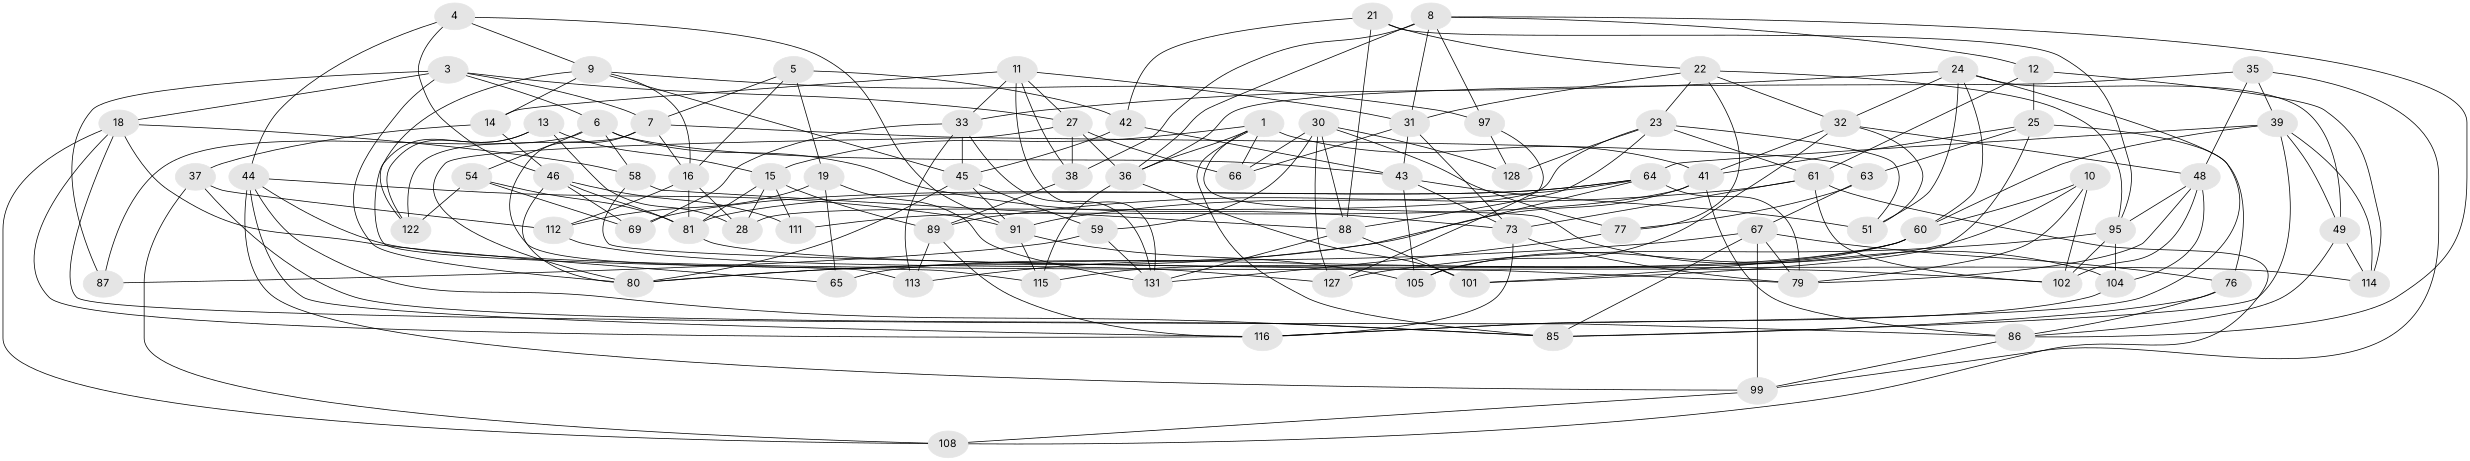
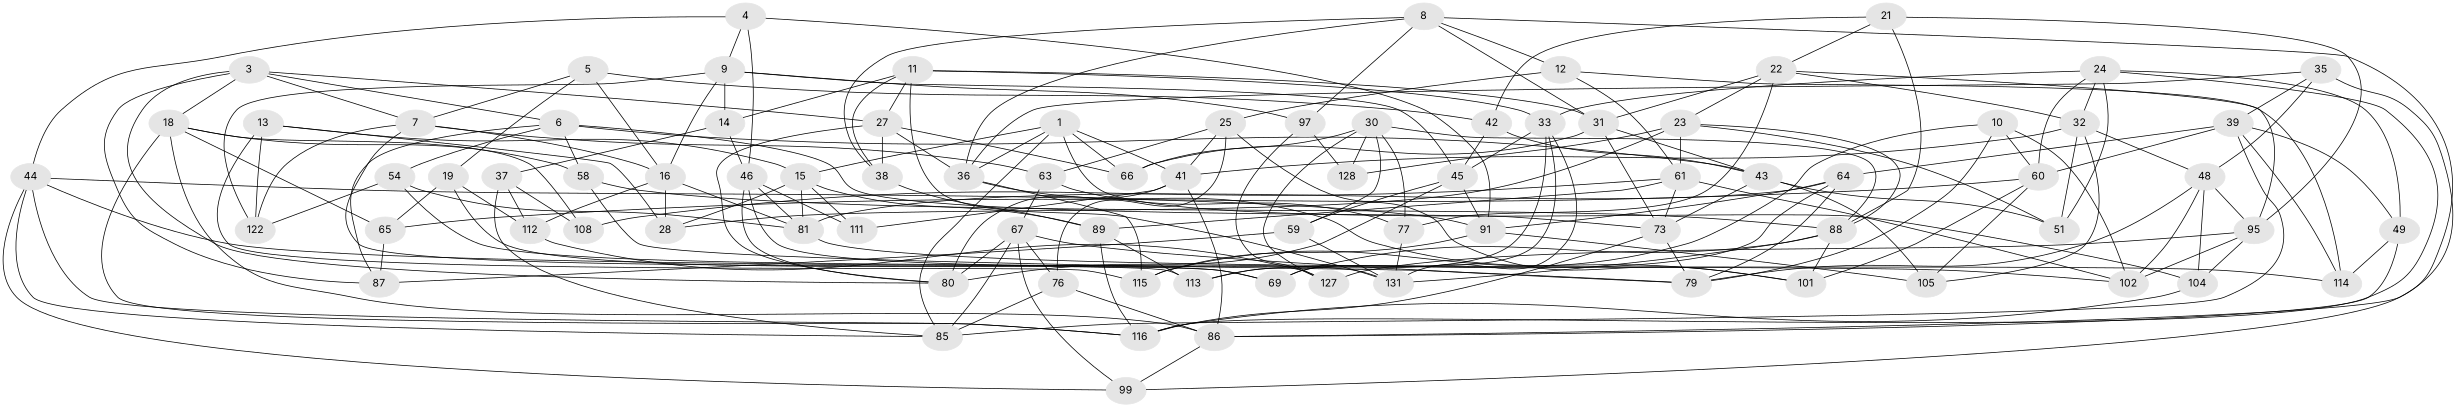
(1140, 192) -> (1540, 248)
none -> (382, 257)
(1353, 418) -> none
